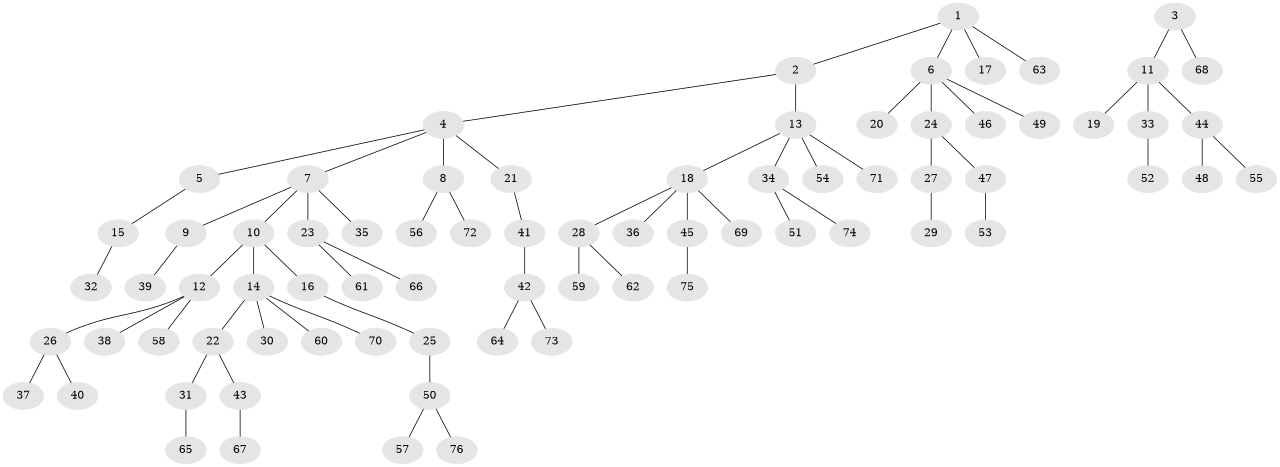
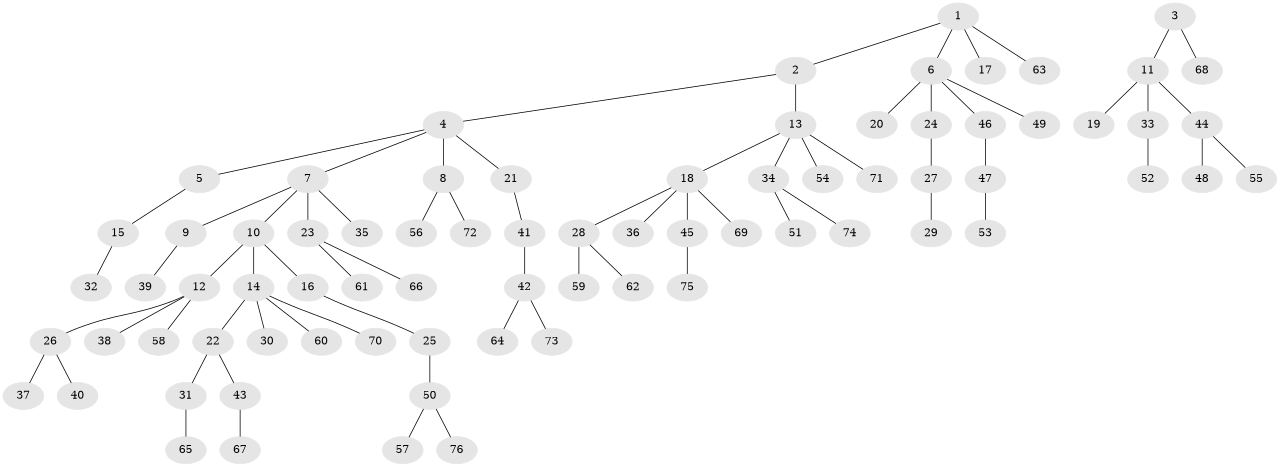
(958, 152) -> (985, 152)
